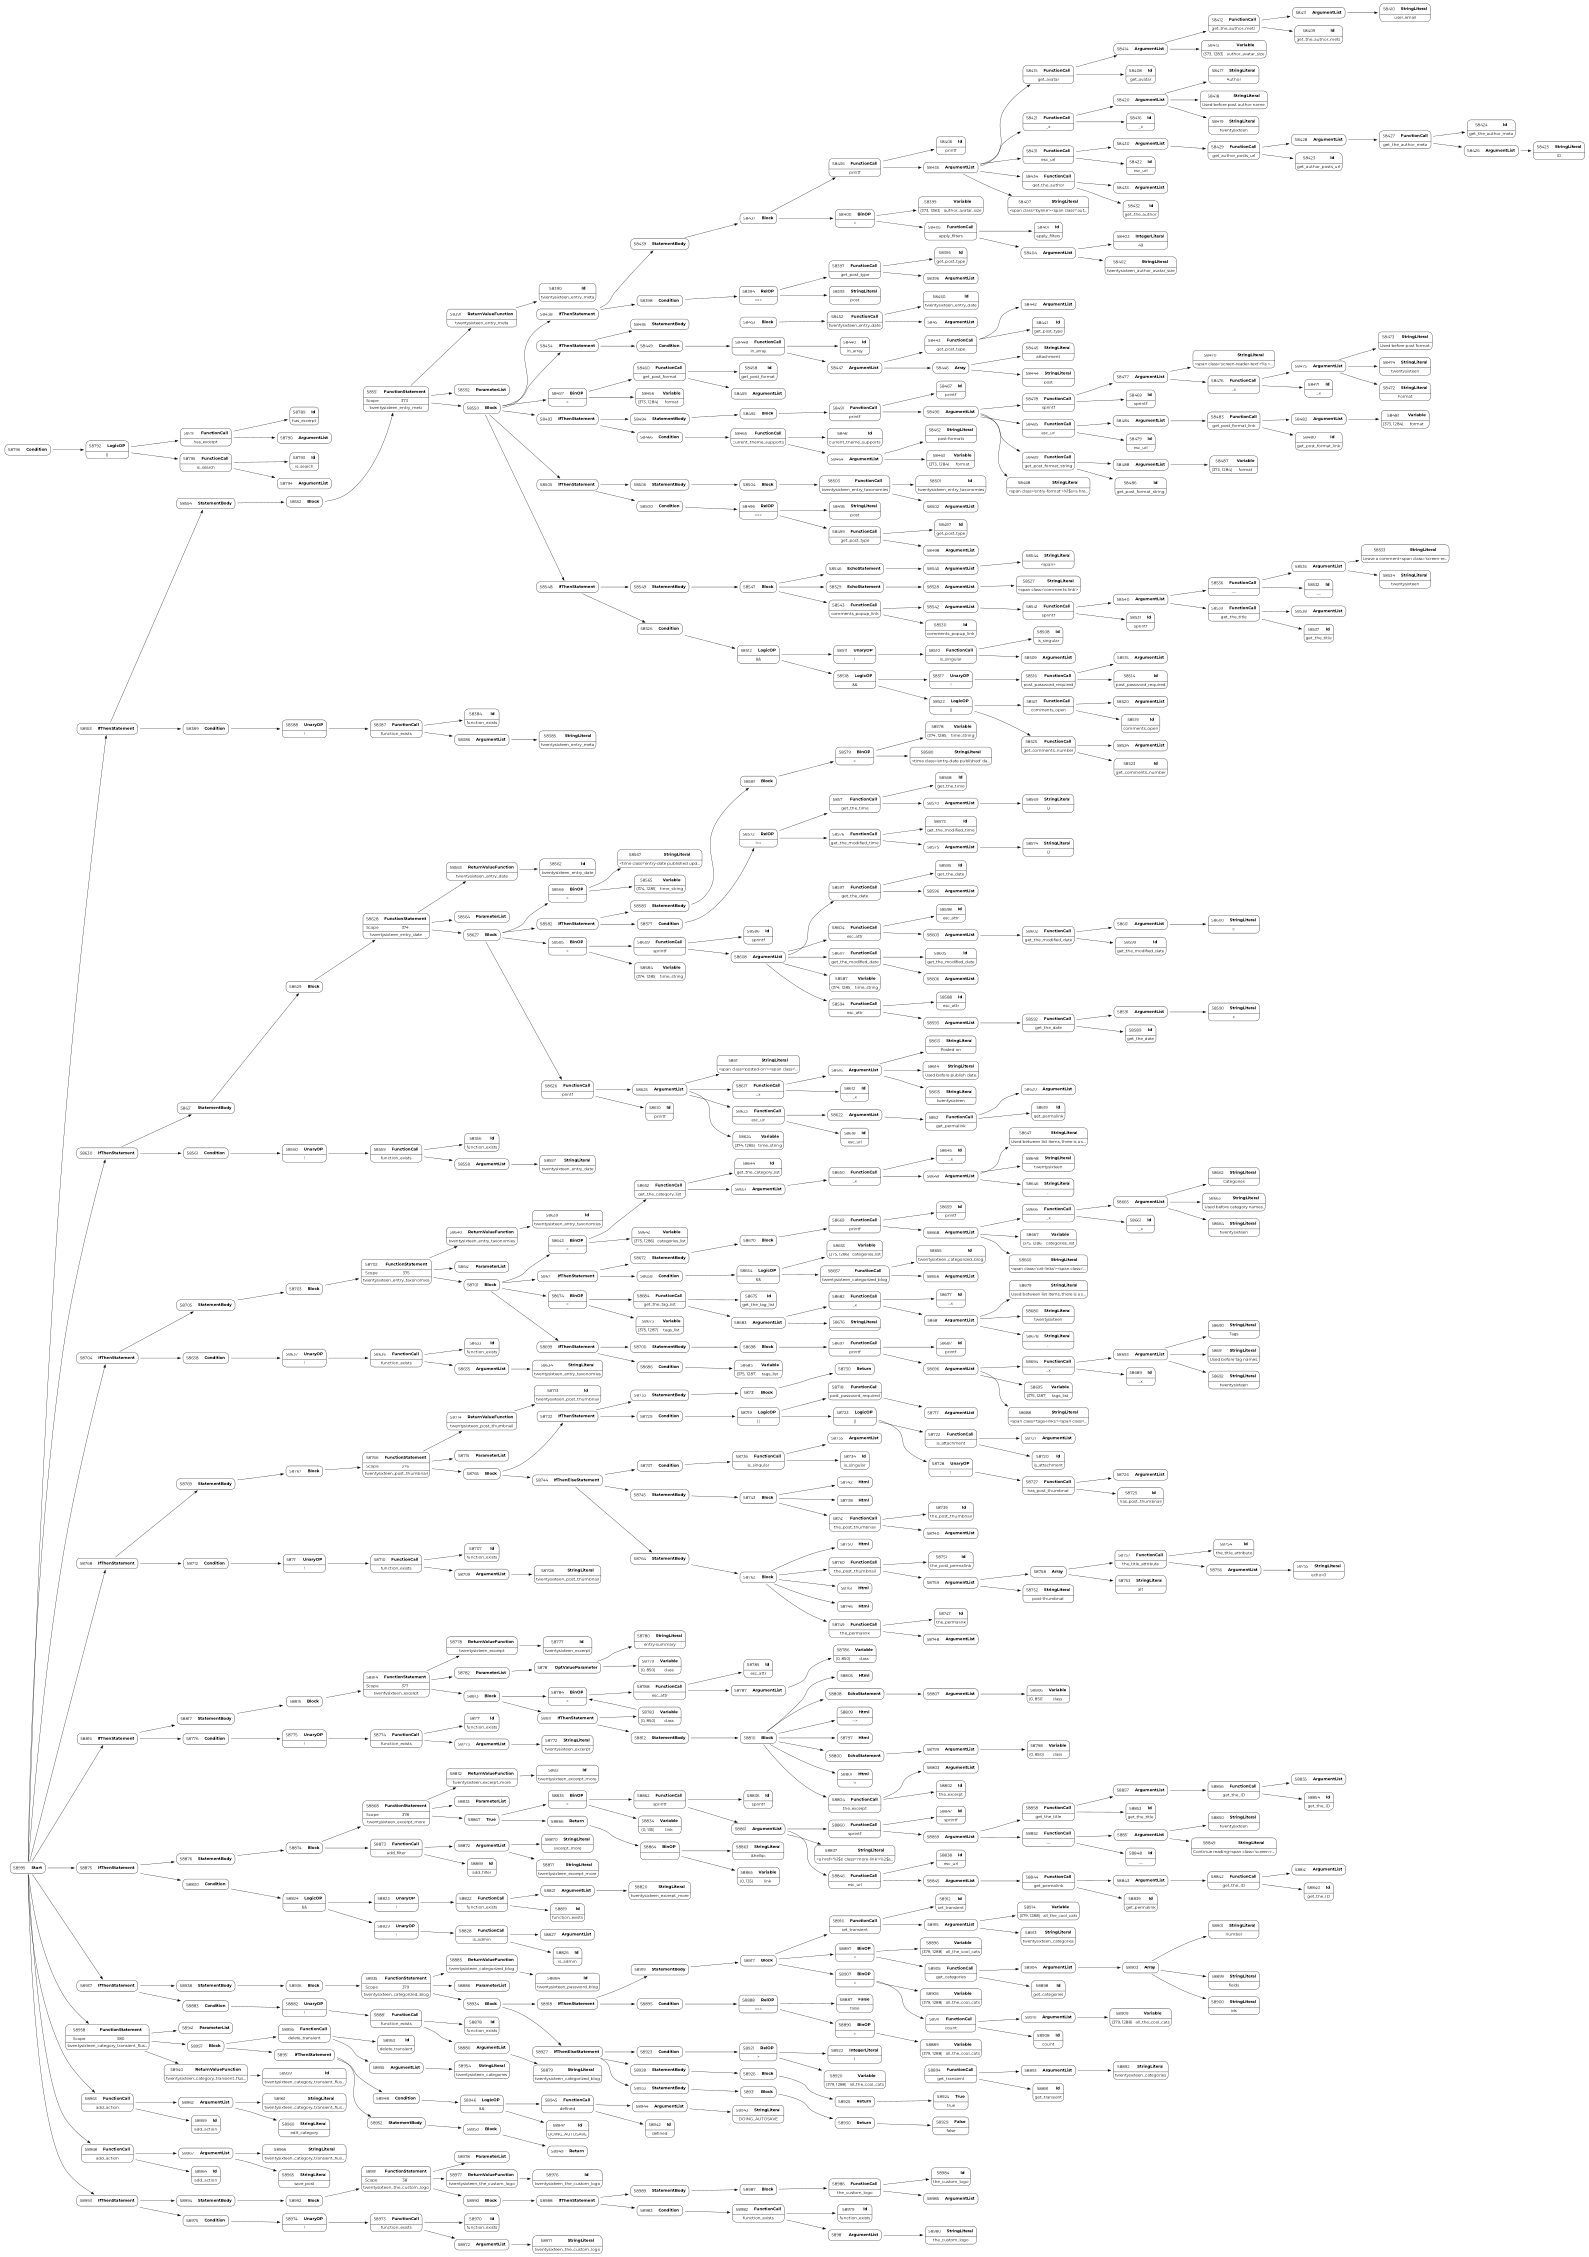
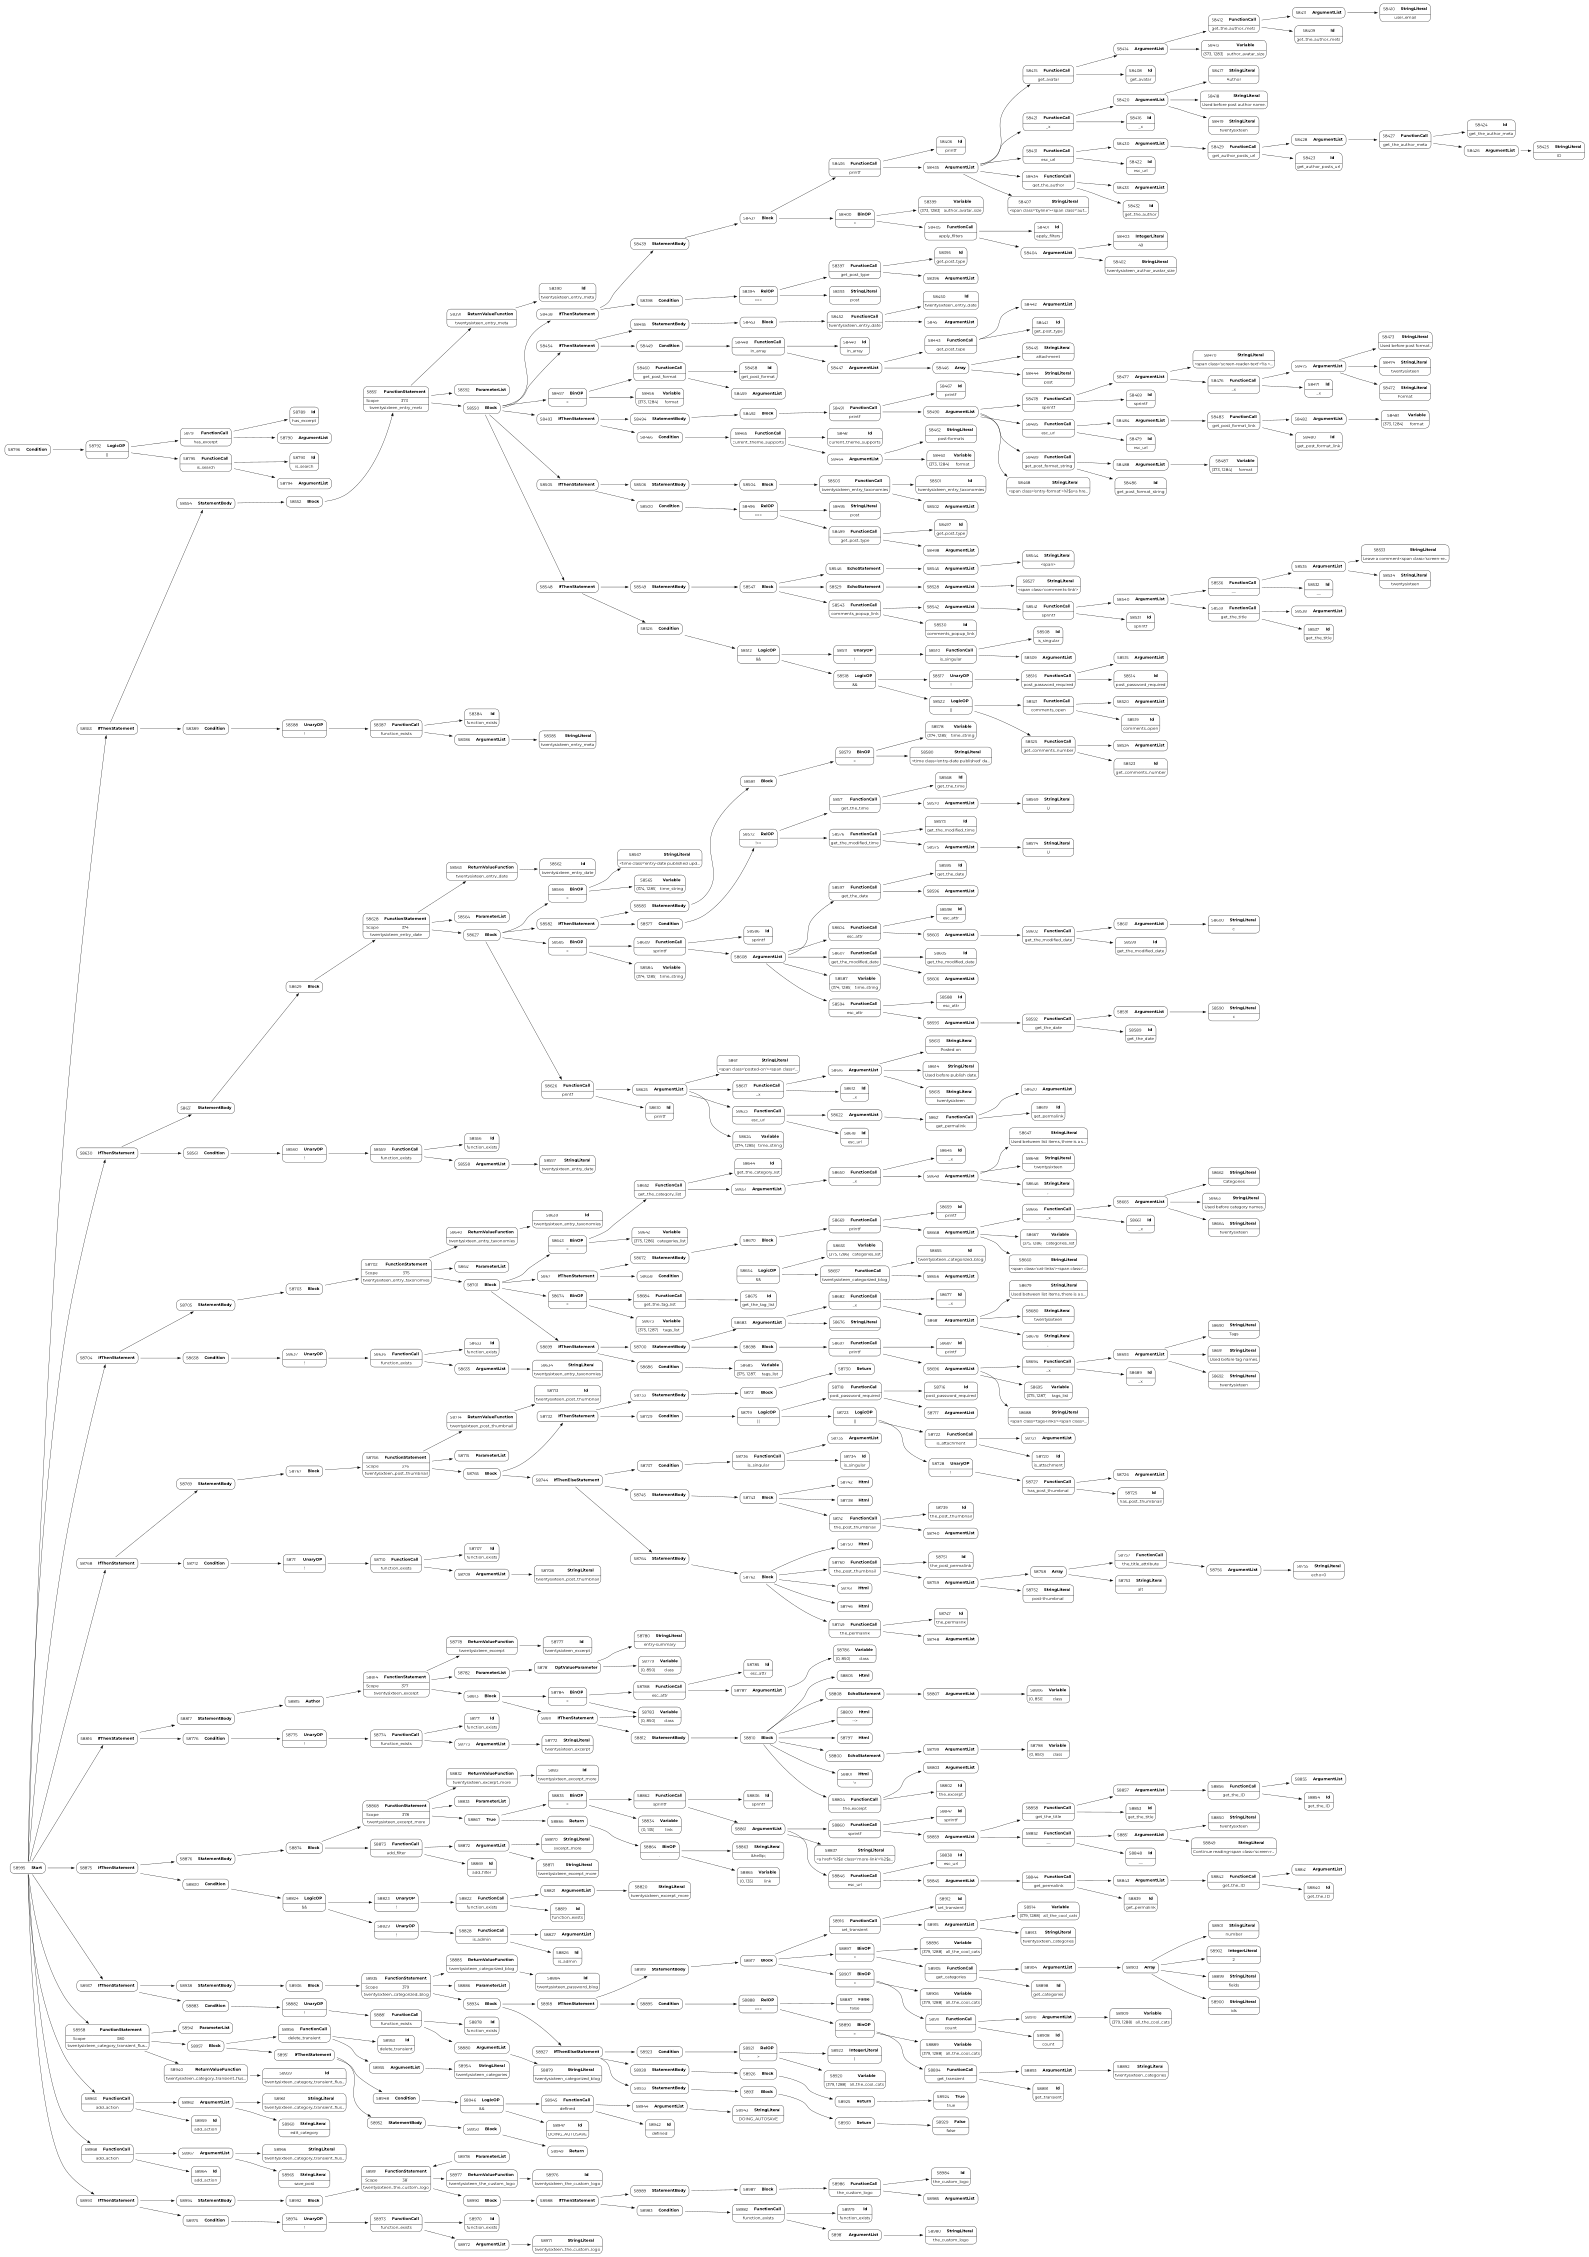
none -> (713, 323)
(708, 1275) -> none
(708, 1311) -> (712, 1336)
none -> (951, 1391)
(1234, 1548) -> none
(313, 1701) -> (313, 1701)
(614, 1704) -> (611, 1708)
none -> (1234, 1955)
none -> (901, 2047)
(447, 2168) -> (444, 2163)
